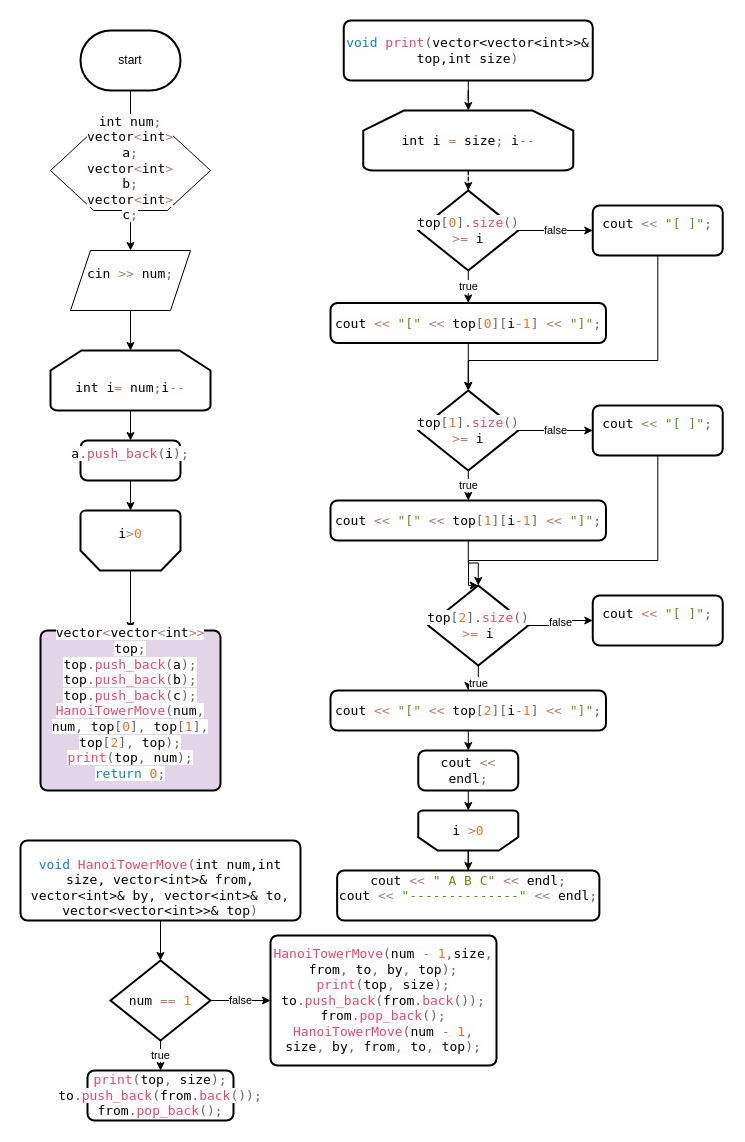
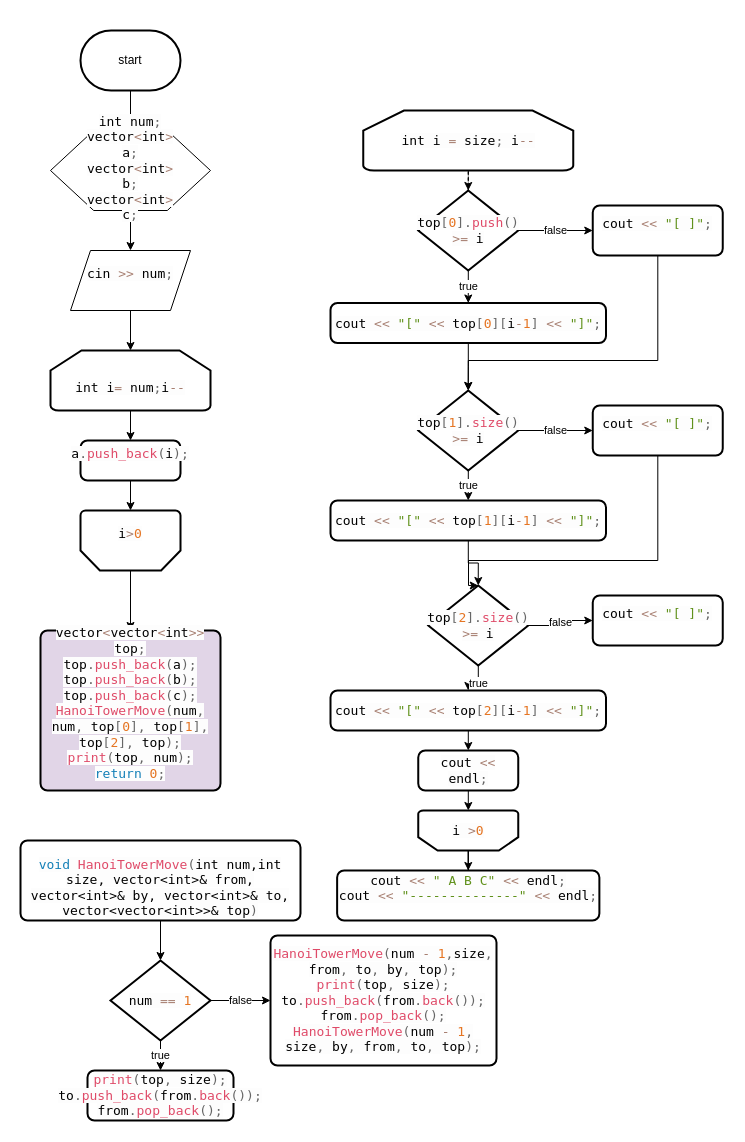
(468, 51) -> none
(468, 100) -> none
(469, 231) -> (469, 231)
